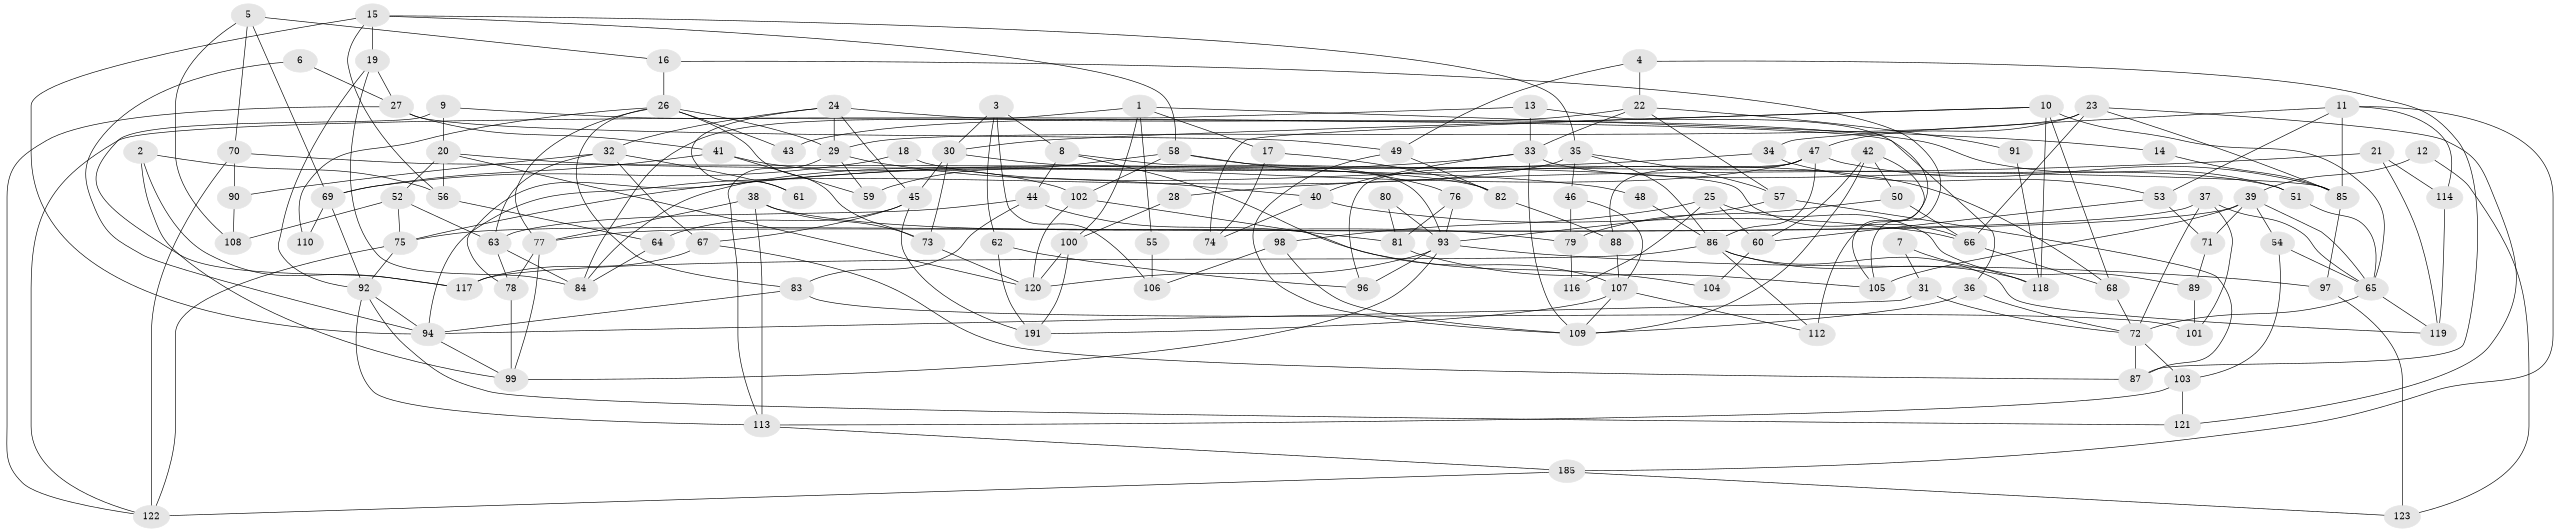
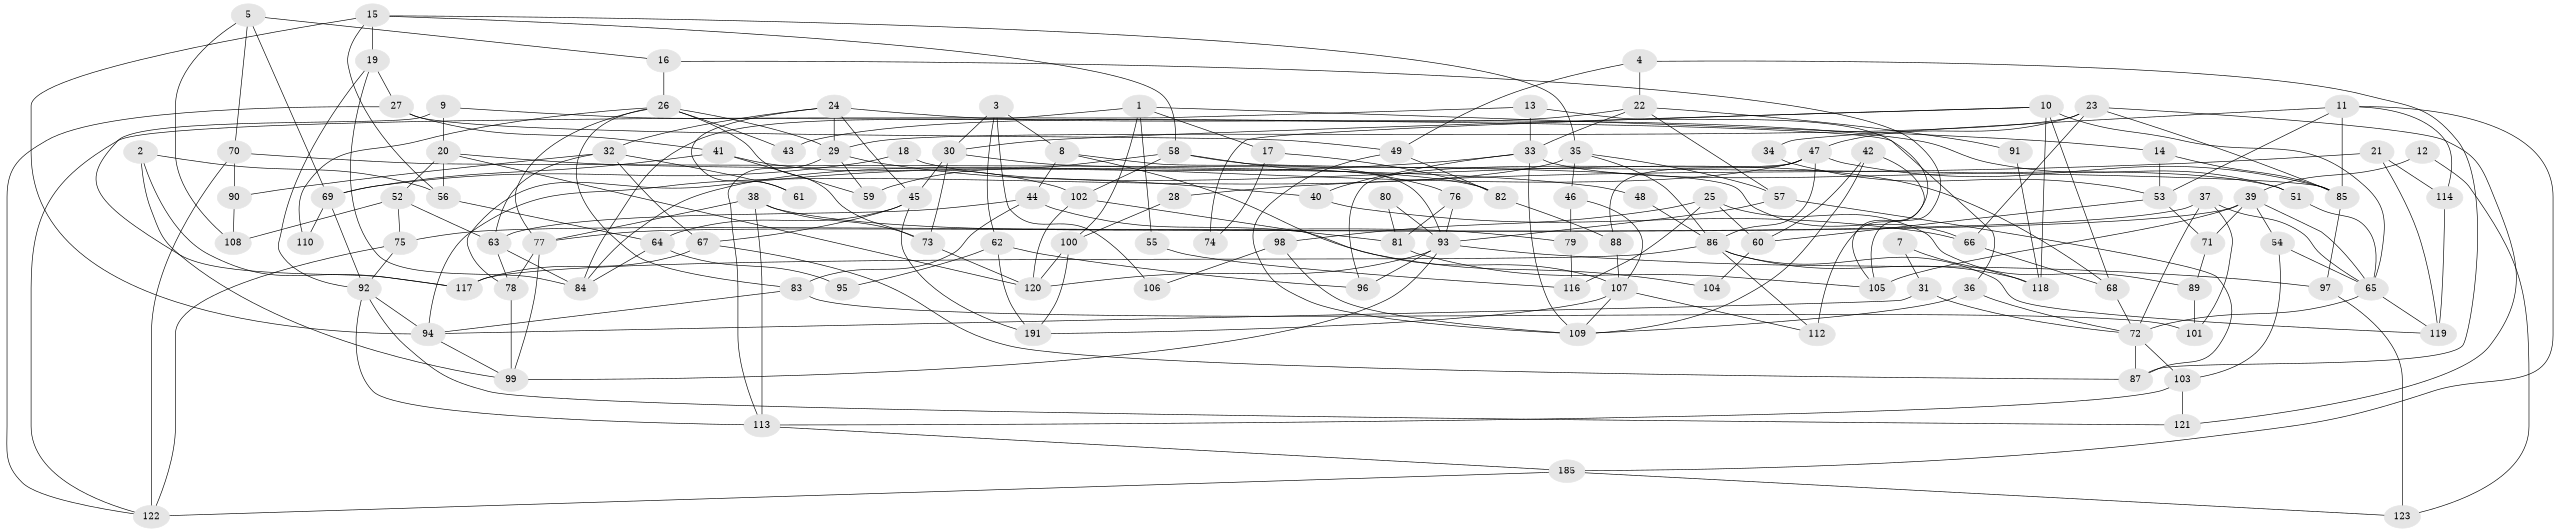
(300, 61) -> none
(1082, 166) -> none
none -> (2160, 175)
(1898, 198) -> none
(1263, 220) -> none
(1152, 265) -> (1370, 274)
none -> (842, 289)
